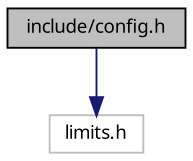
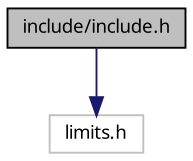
(96, 28) -> (96, 28)
